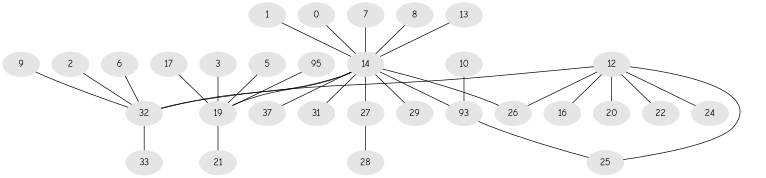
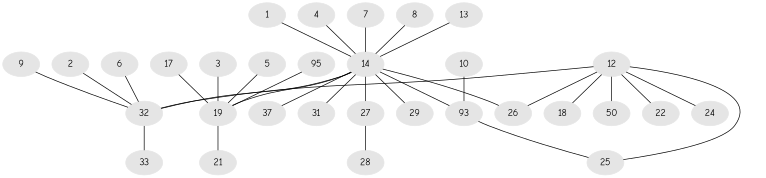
(316, 15) -> (316, 15)
(562, 113) -> (562, 113)
(612, 113) -> (612, 113)
